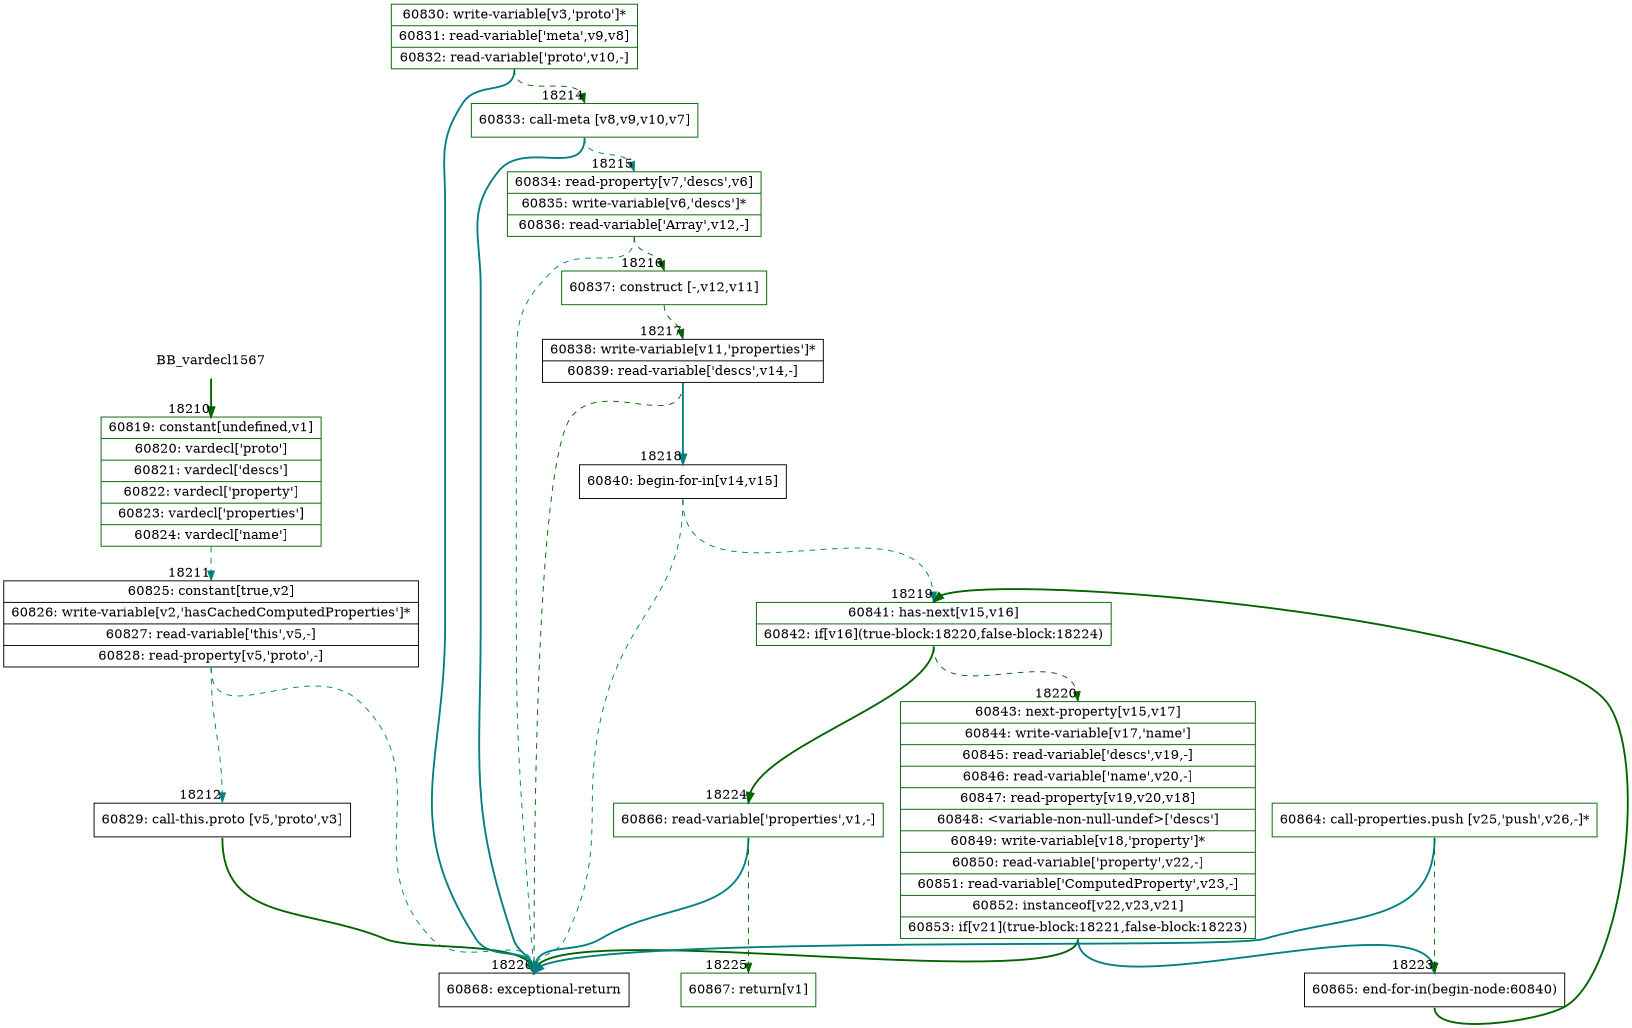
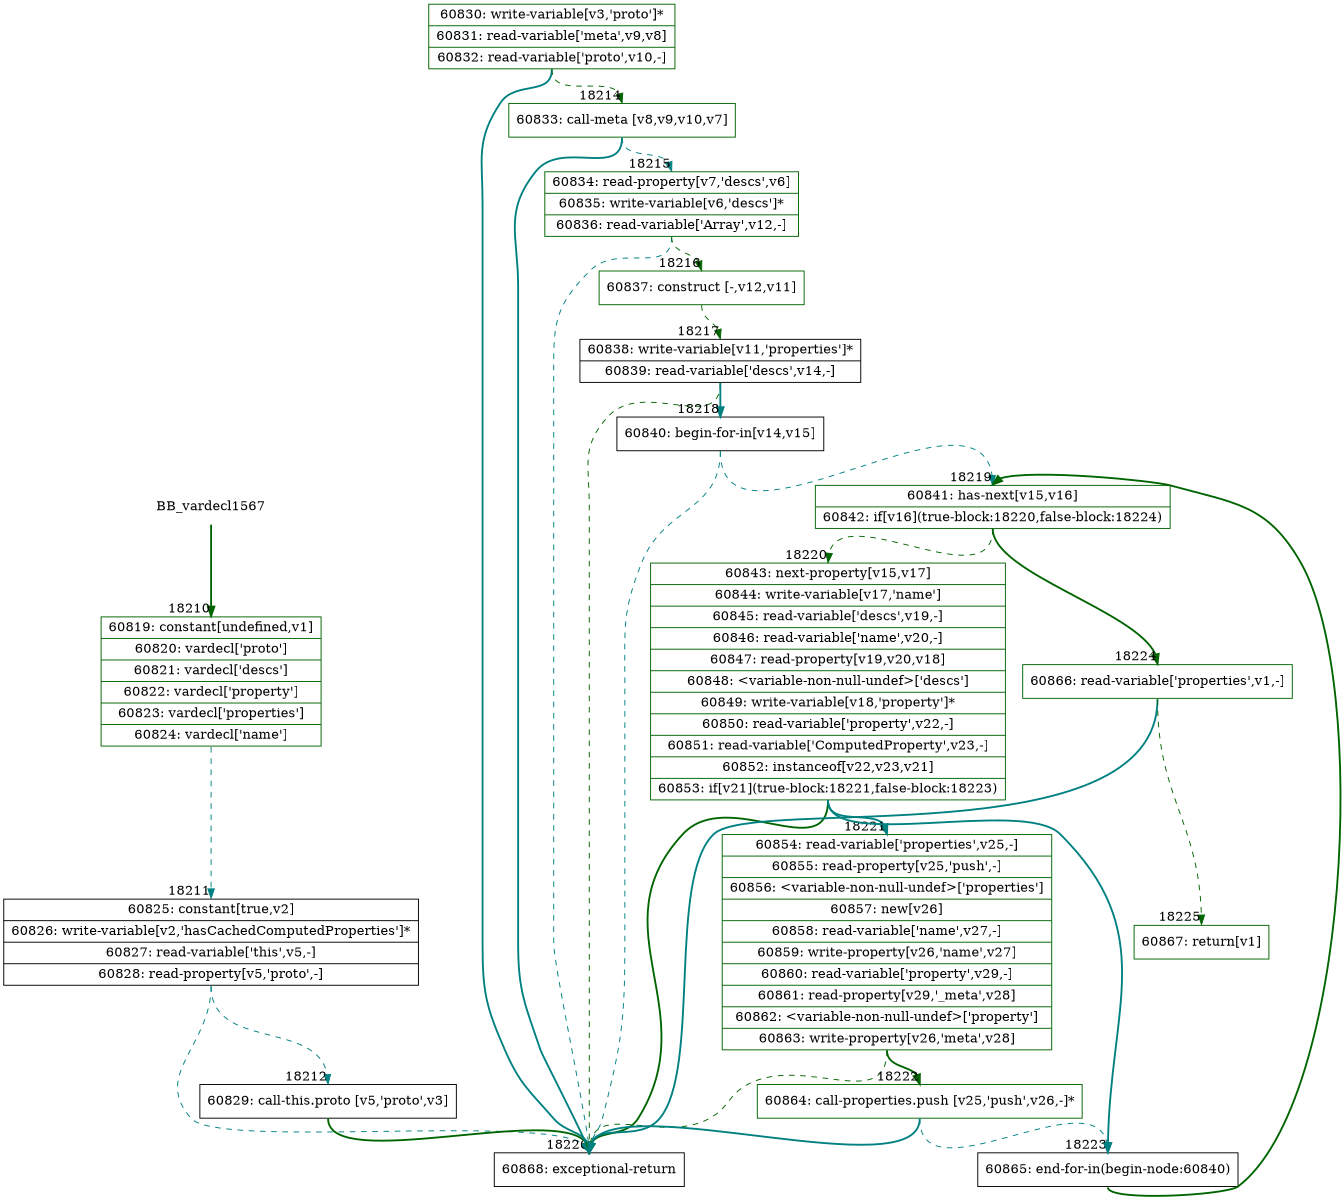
(1435, 900) -> (1009, 1137)
none -> (887, 942)
